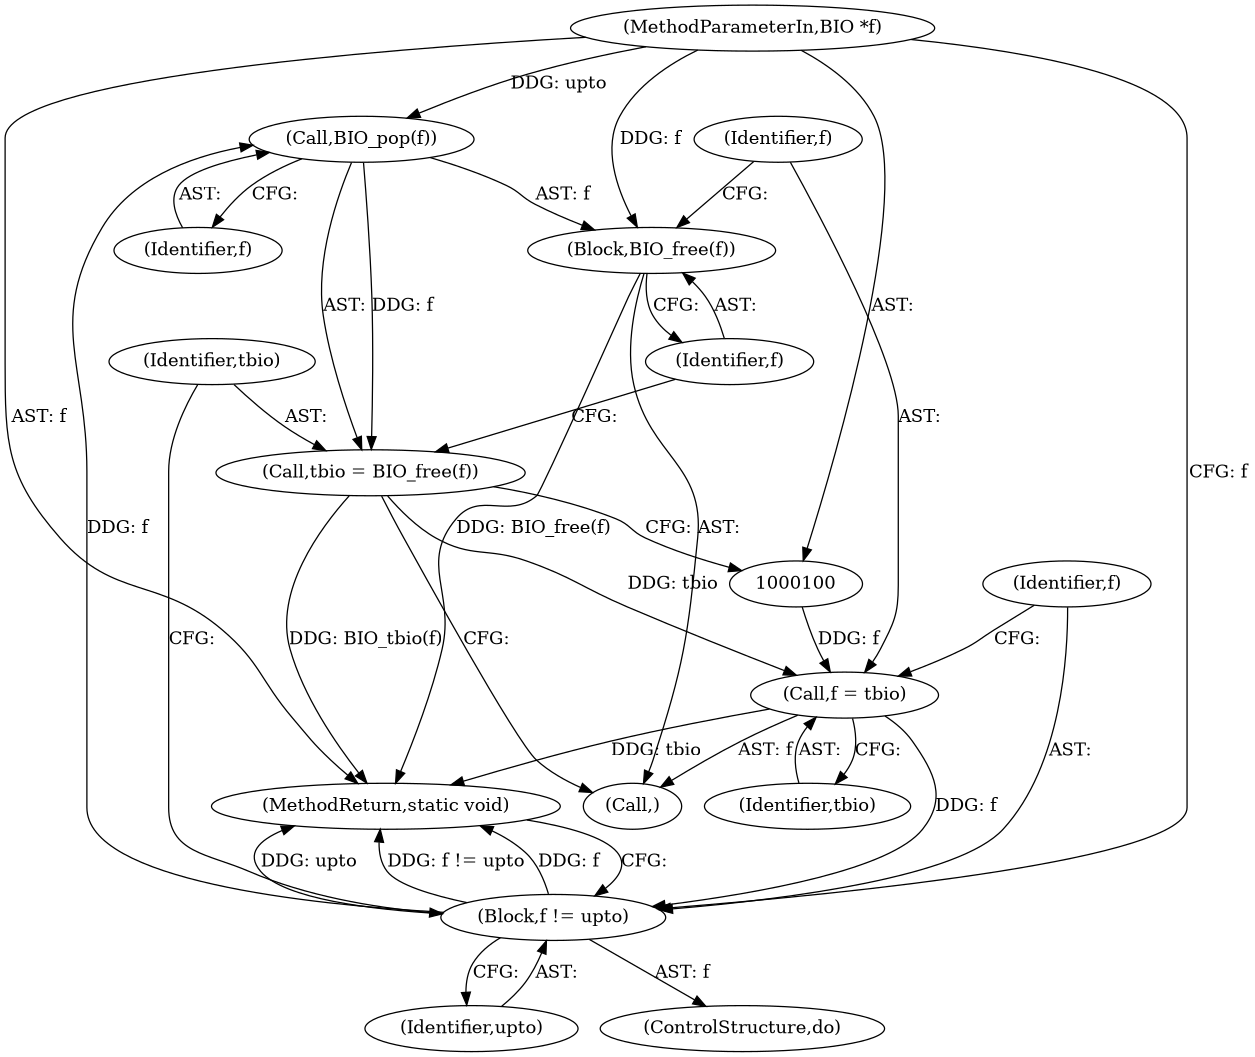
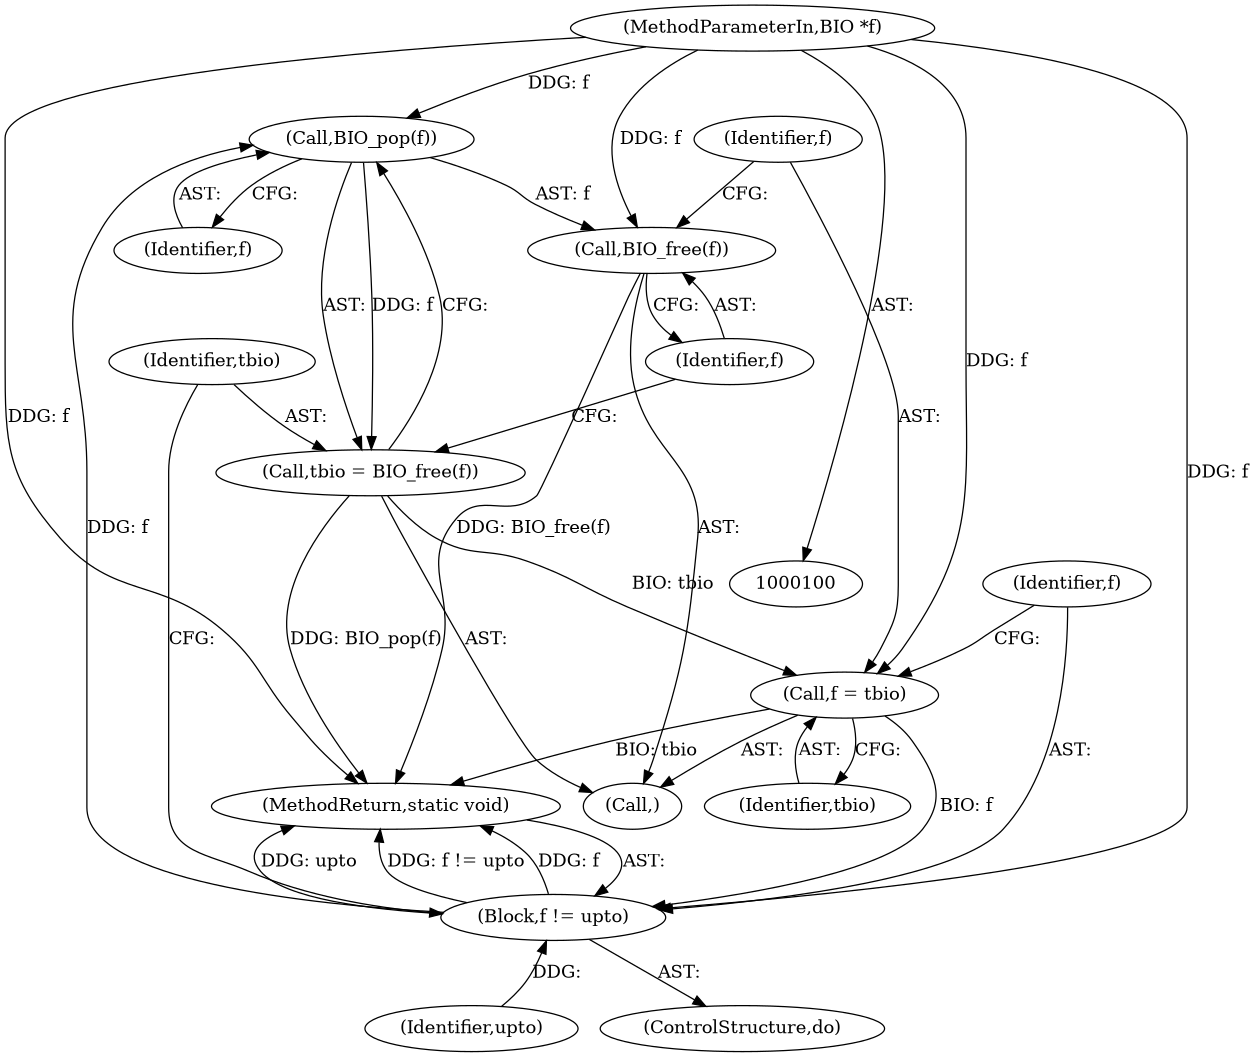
(559, 84) -> (559, 84)
(652, 250) -> (652, 250)
(39, 417) -> (39, 417)
(1218, 473) -> (1218, 473)
(615, 518) -> (441, 312)
(673, 584) -> (673, 584)
(812, 634) -> (966, 339)
(366, 640) -> (366, 640)
(489, 640) -> (489, 640)
(656, 751) -> (656, 751)
(765, 751) -> (765, 751)
(967, 806) -> (967, 806)
(647, 862) -> (647, 862)
(475, 960) -> none
(560, 973) -> (560, 973)
(682, 973) -> (682, 973)
